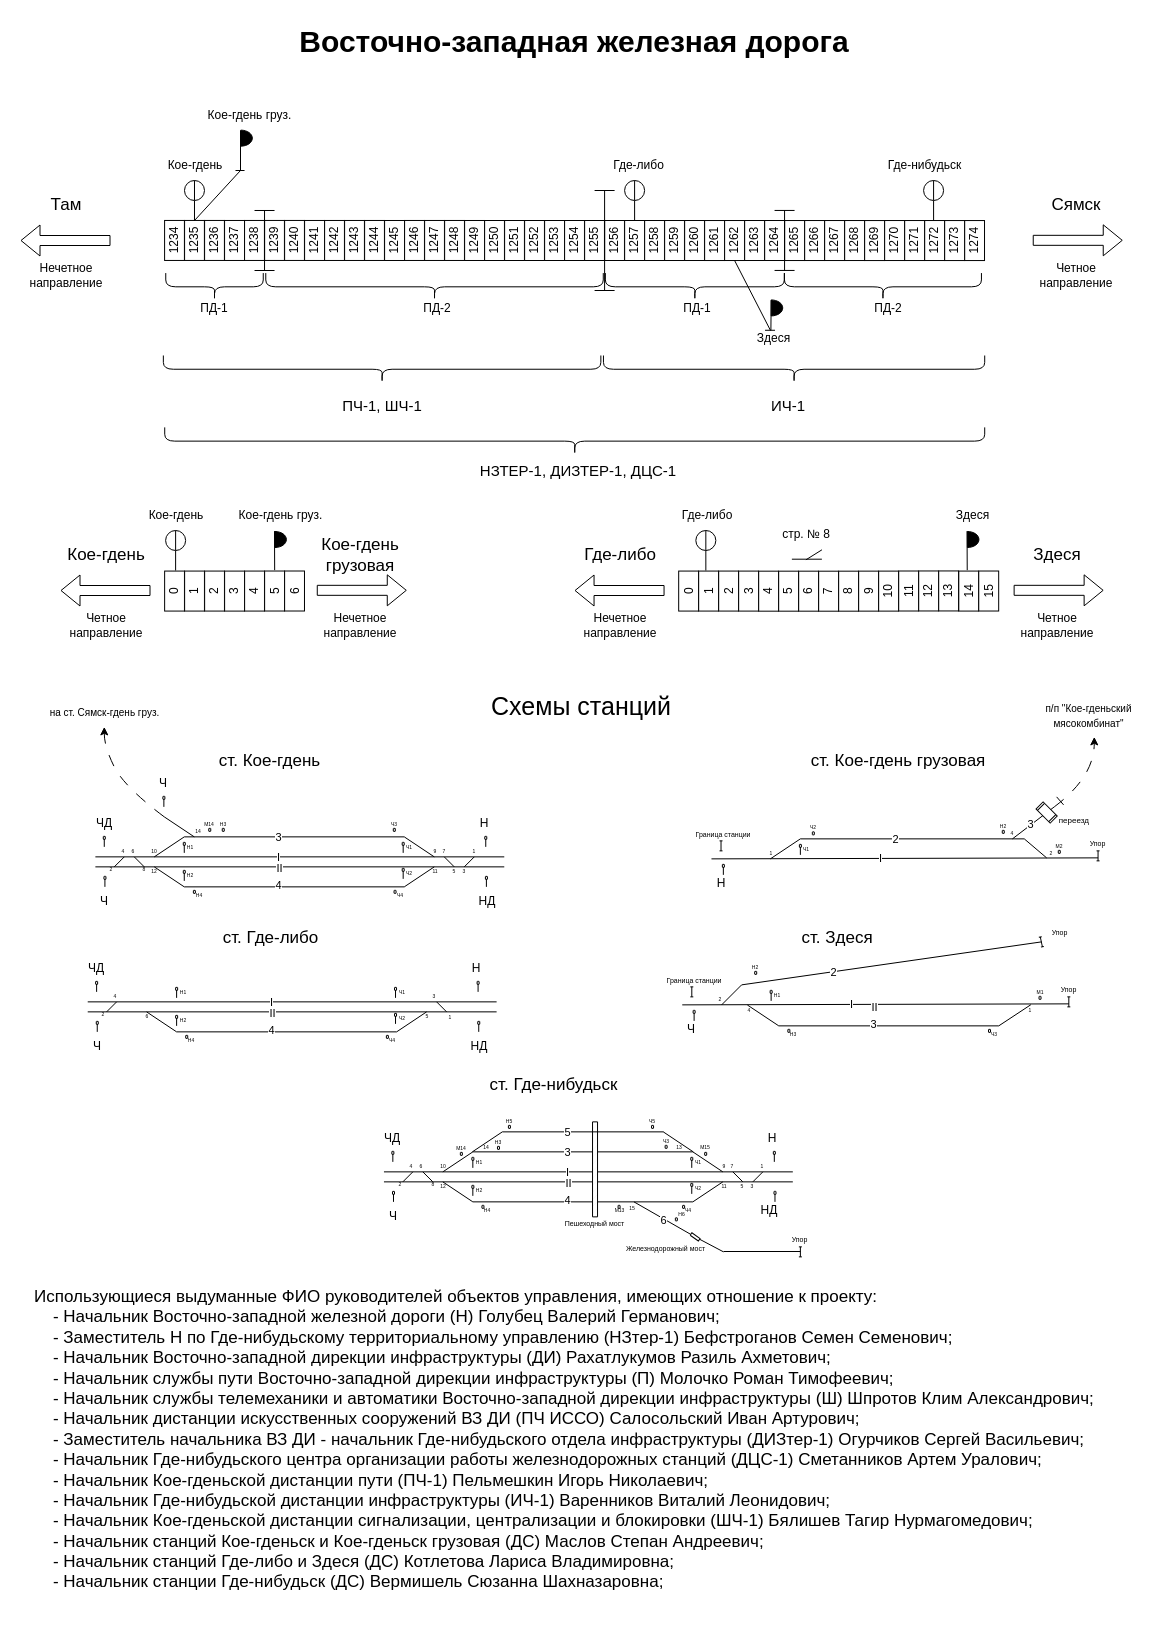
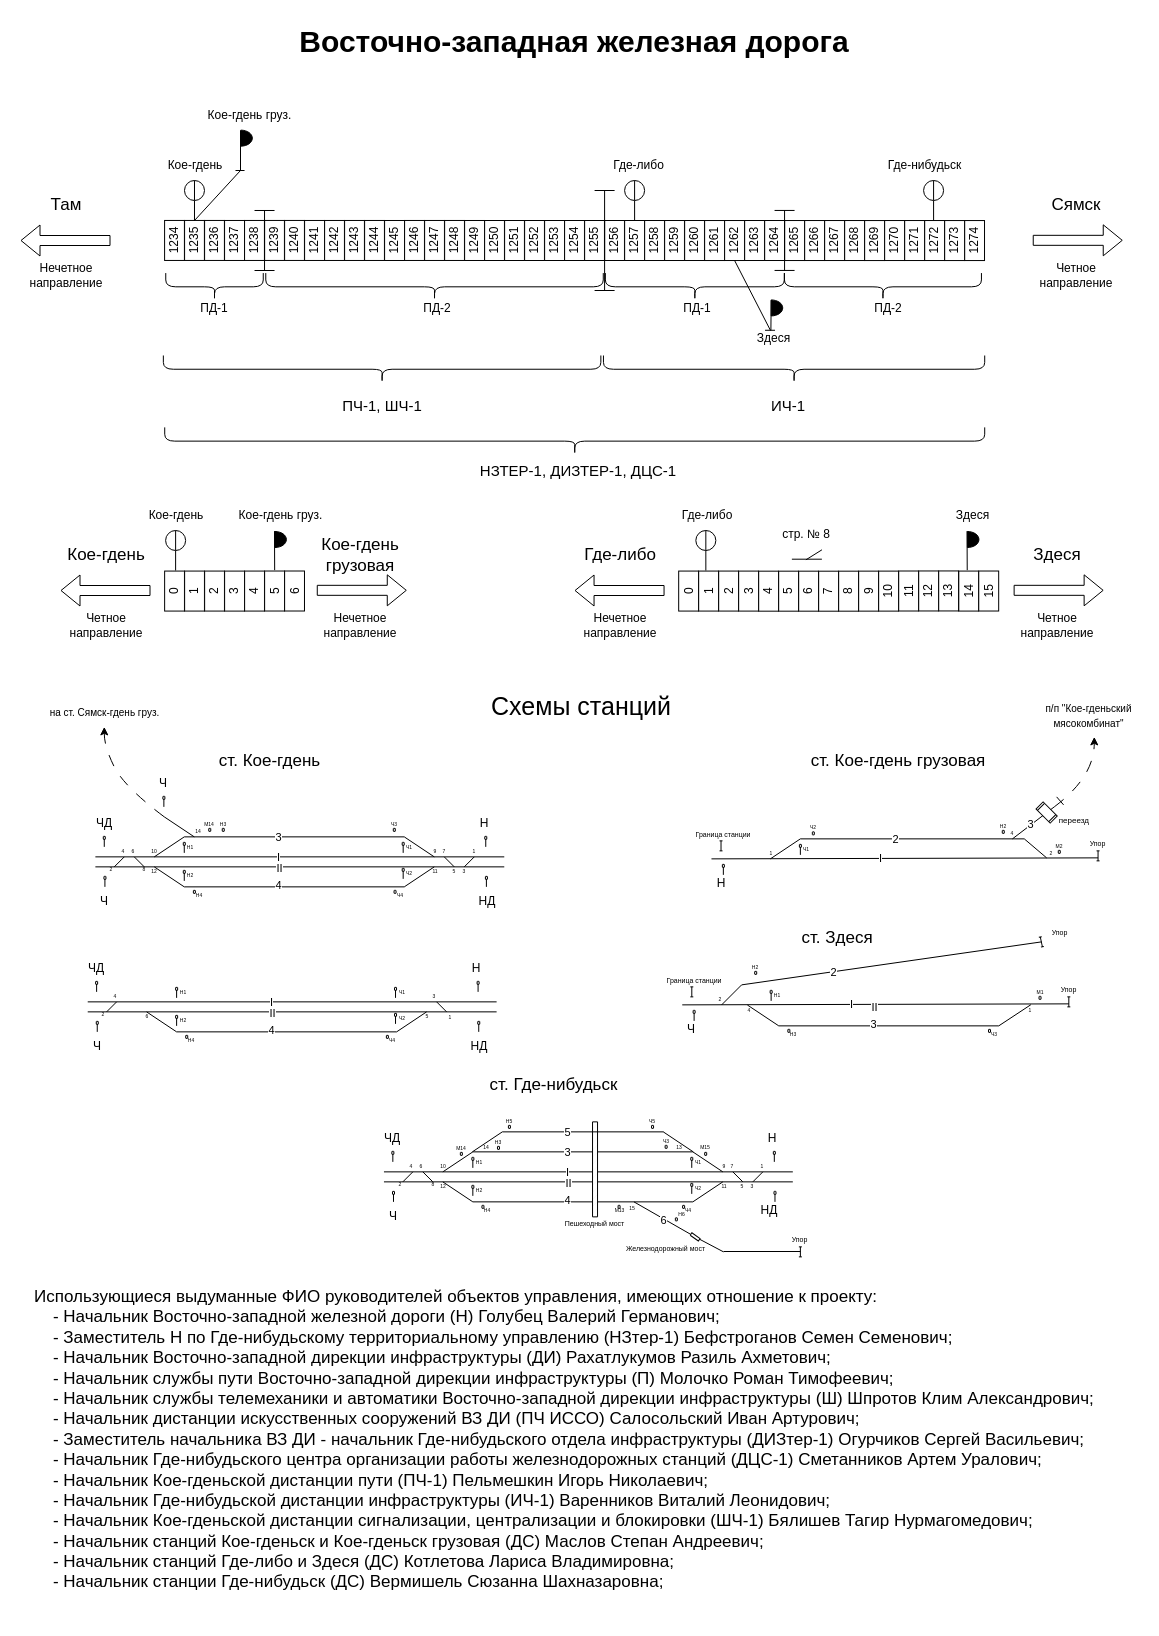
(271, 939) -> none
